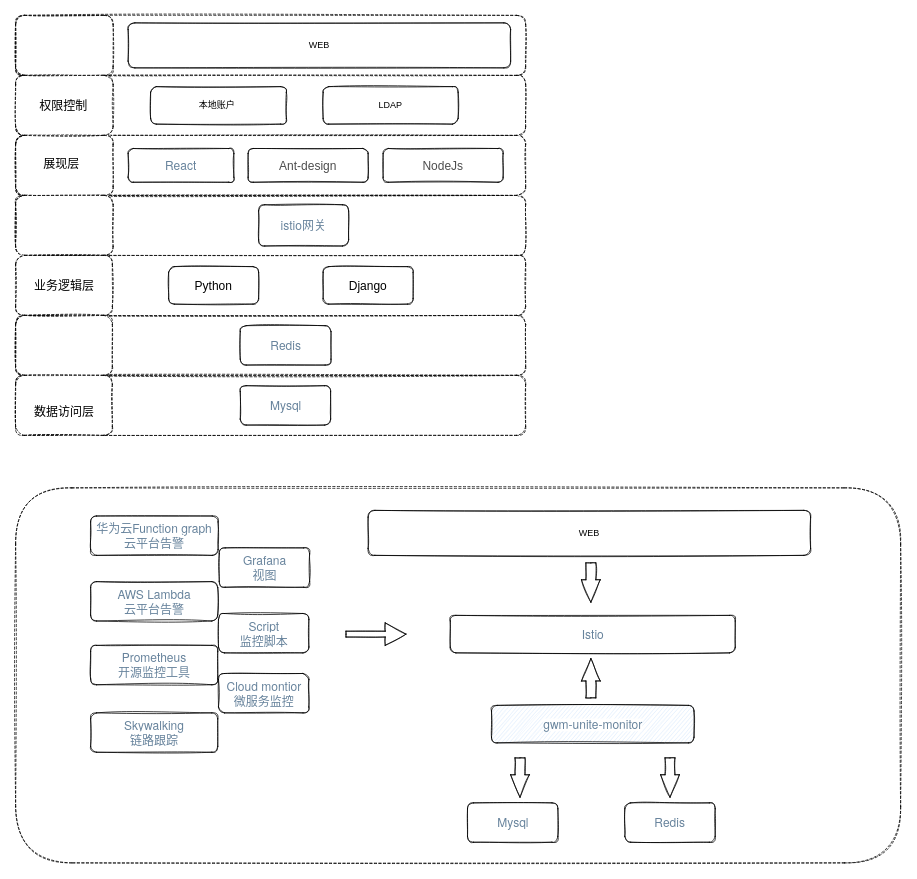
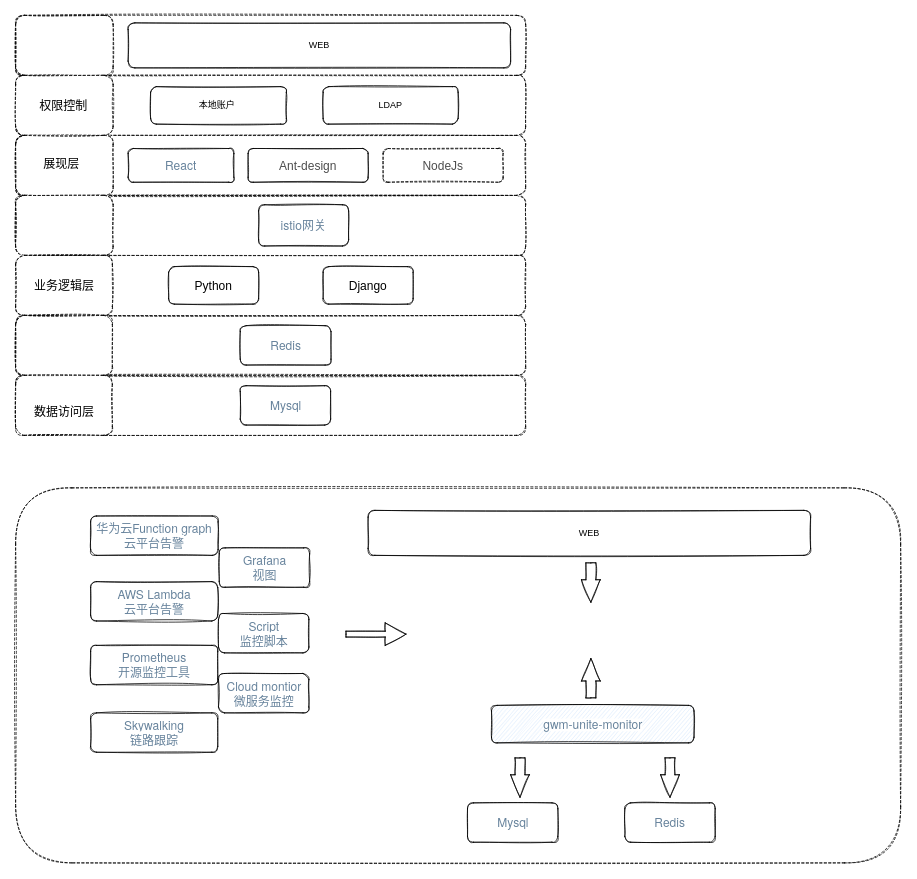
(443, 165) -> (443, 165)
(593, 634) -> none
